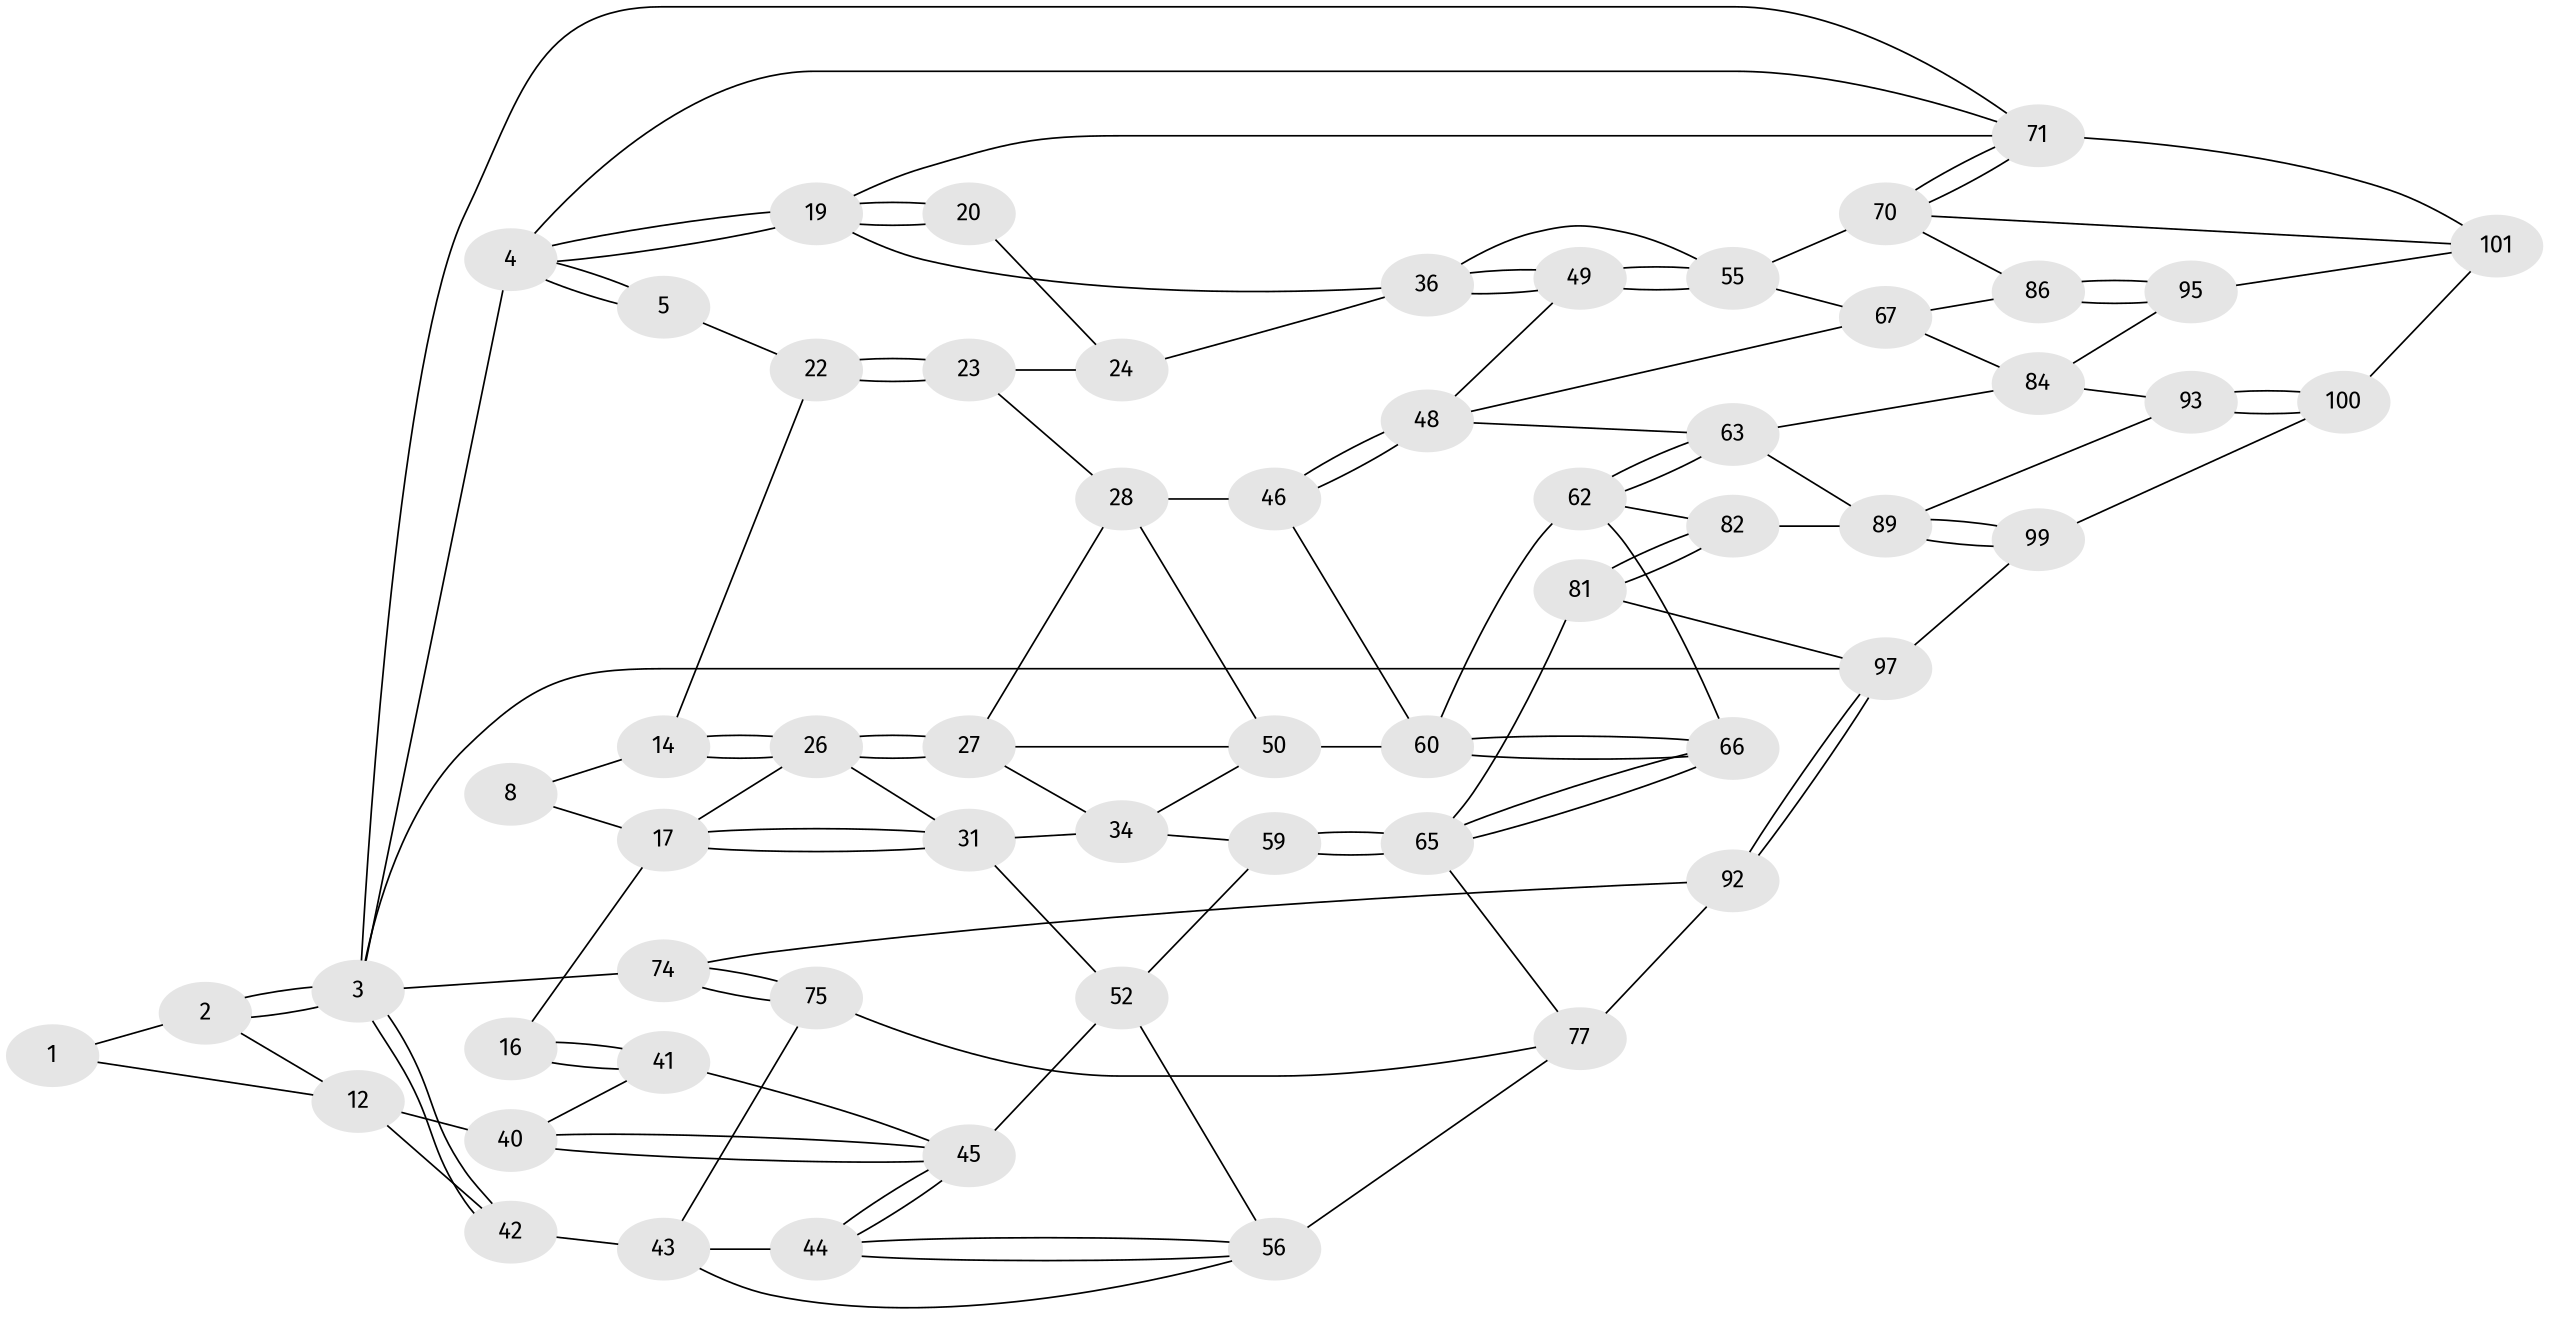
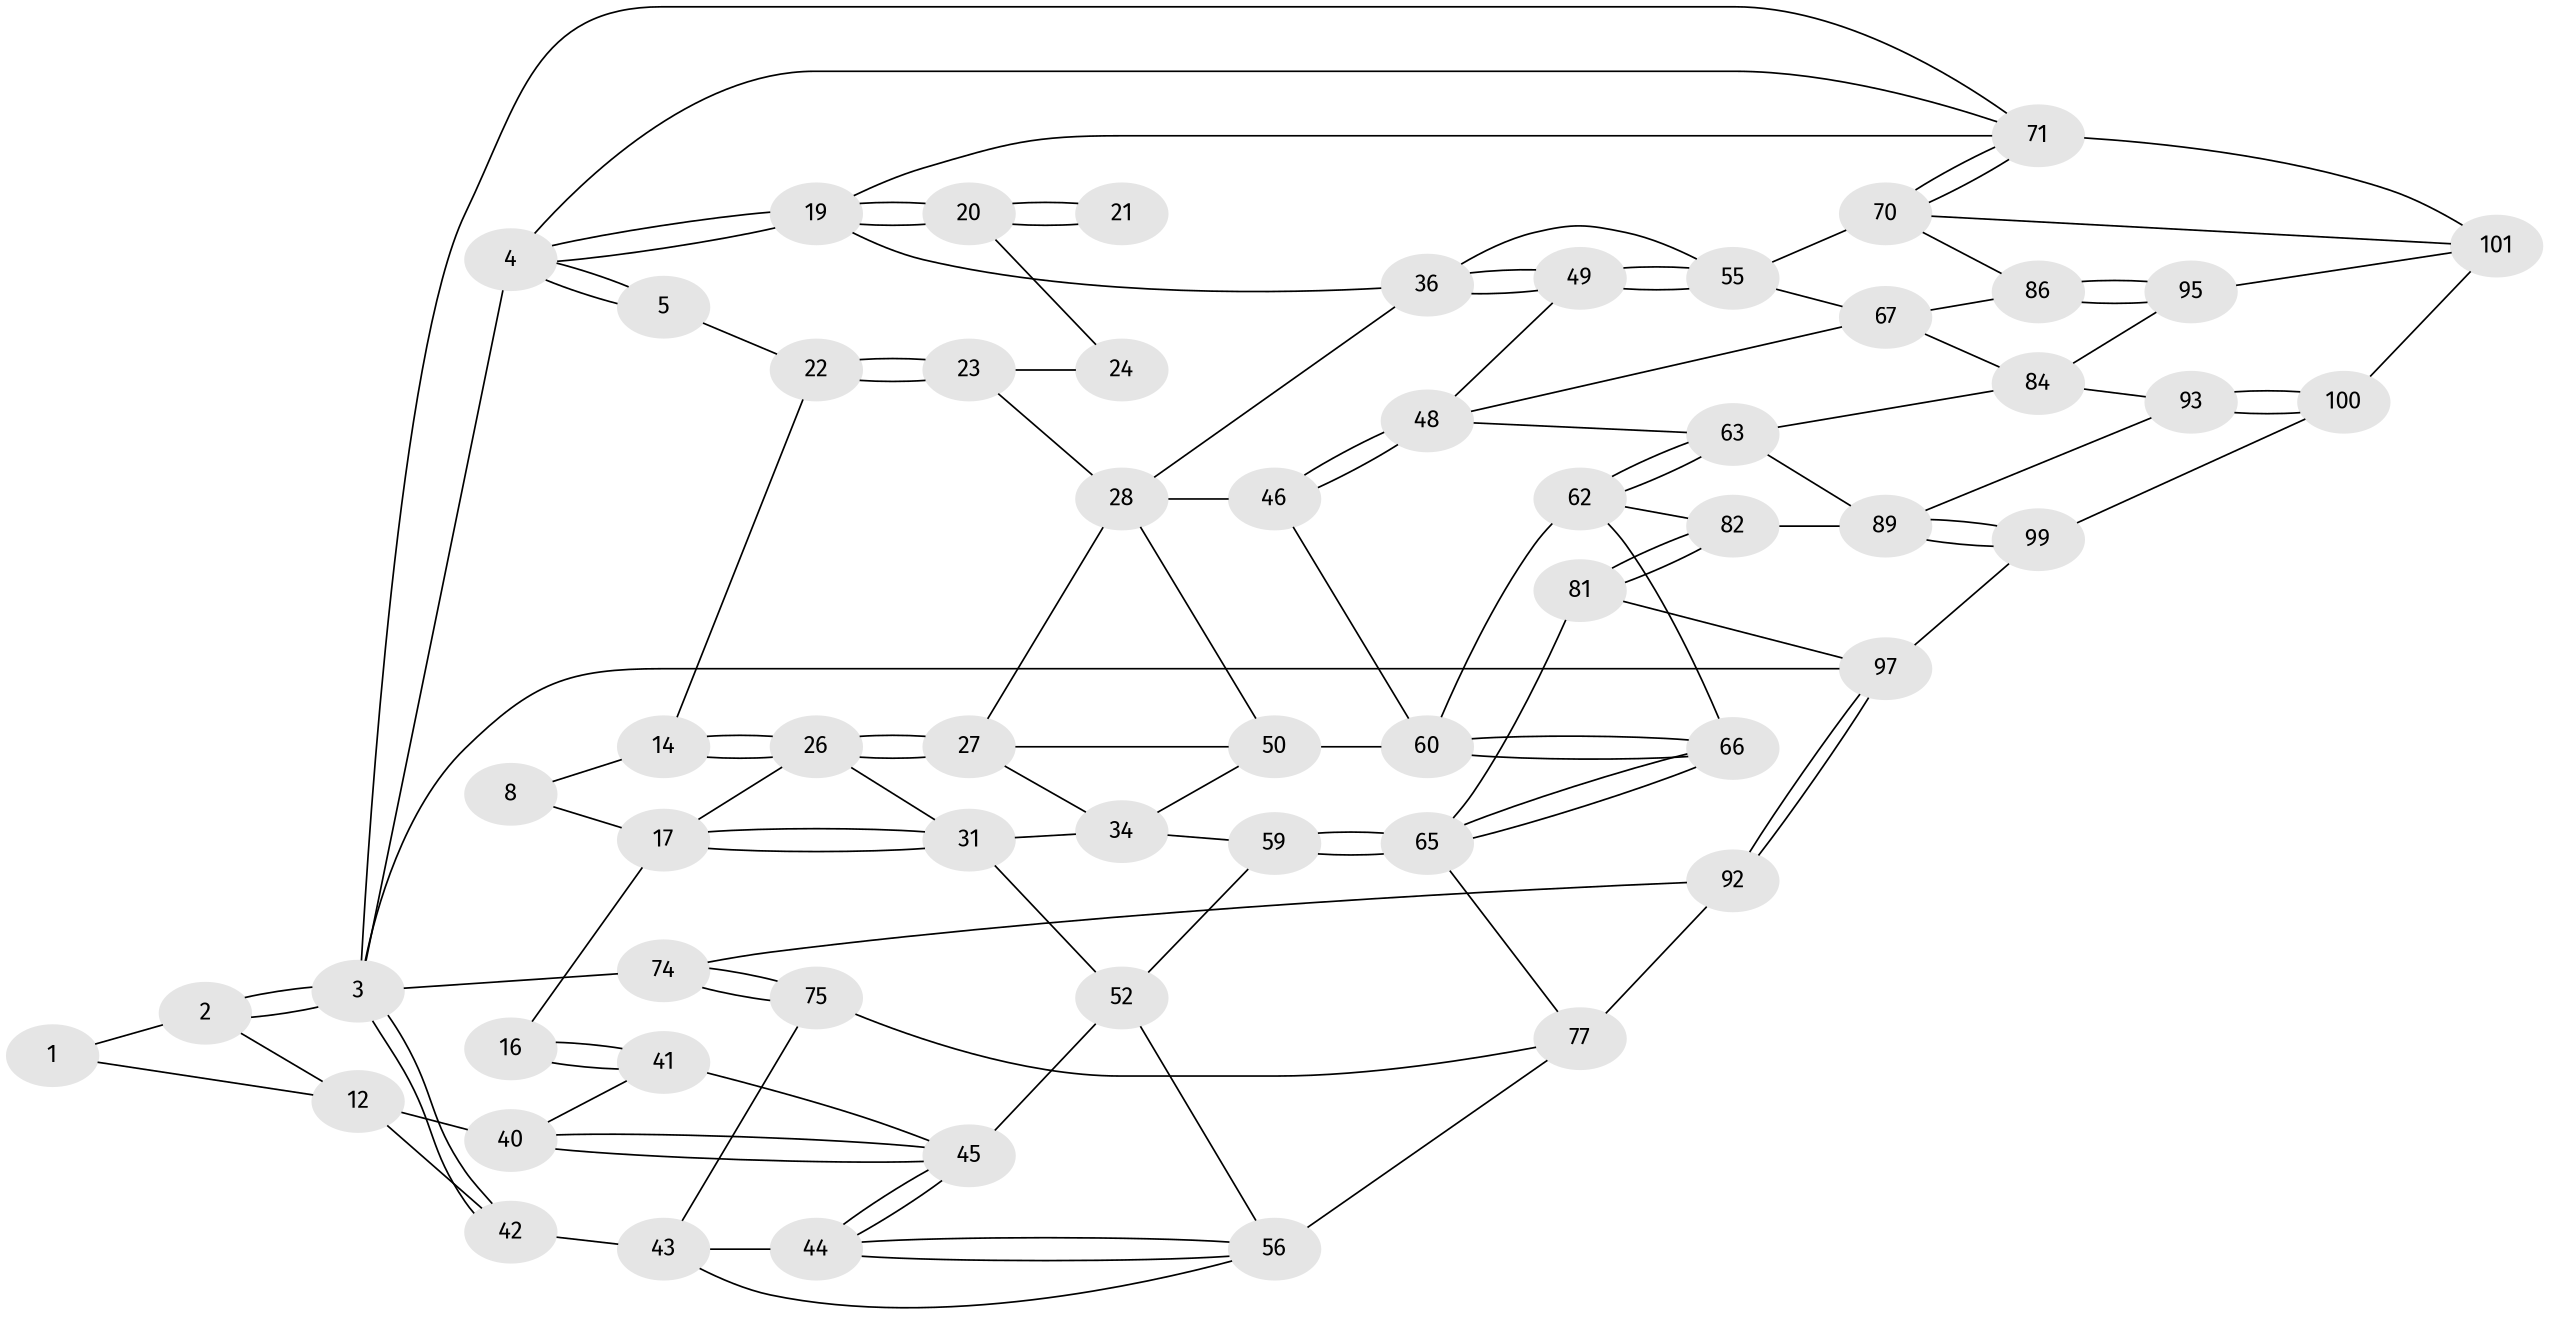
none -> (1122, 214)
(1275, 328) -> (1275, 392)
